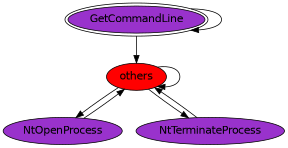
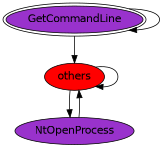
(210, 131) -> none
